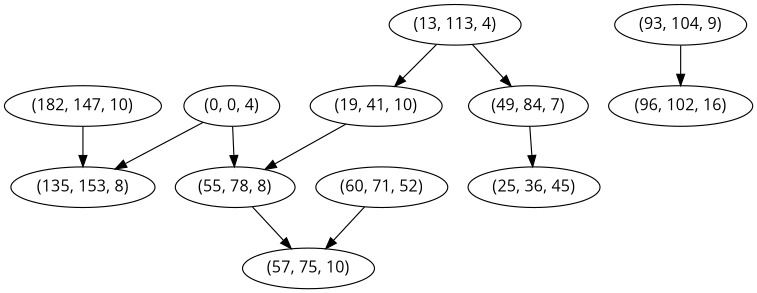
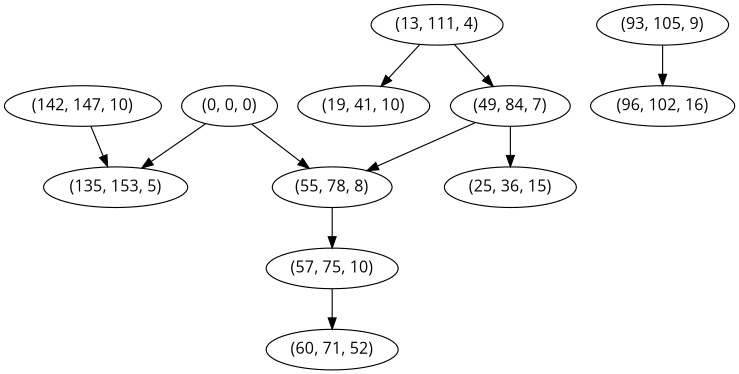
(455, 25) -> (437, 25)
(681, 25) -> (663, 25)
(83, 106) -> (83, 106)
(232, 106) -> (230, 106)
(310, 144) -> (426, 144)
(83, 187) -> (116, 187)
(534, 187) -> (510, 187)
(349, 224) -> (332, 303)
